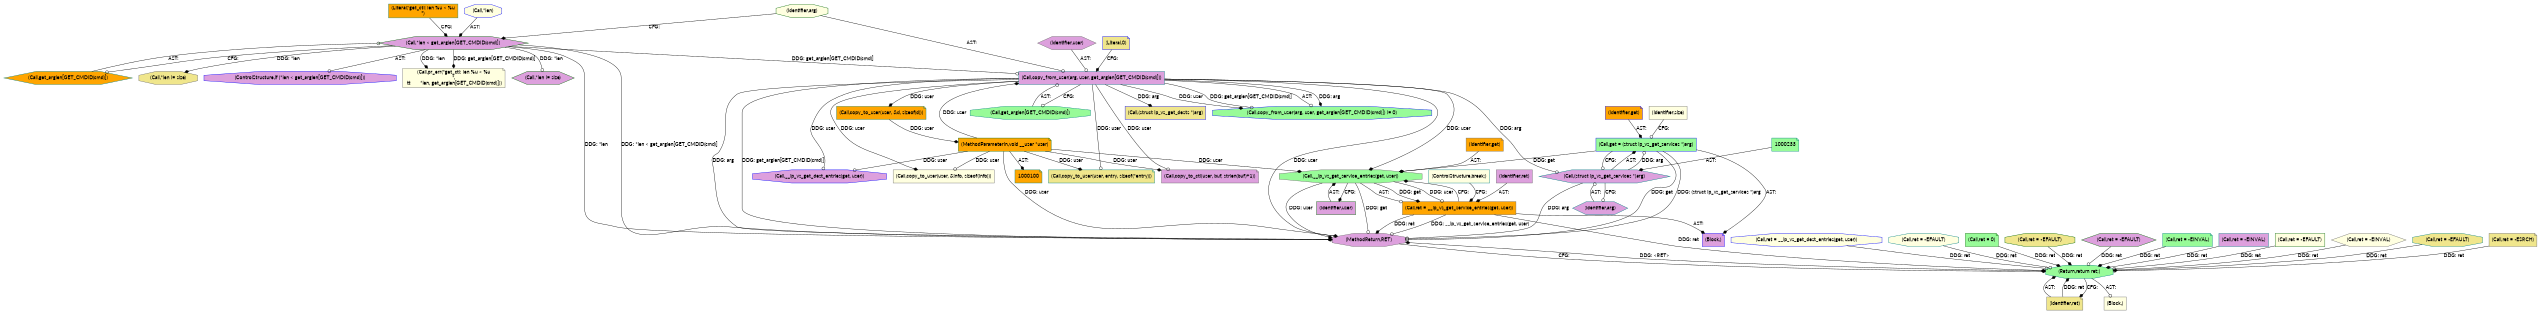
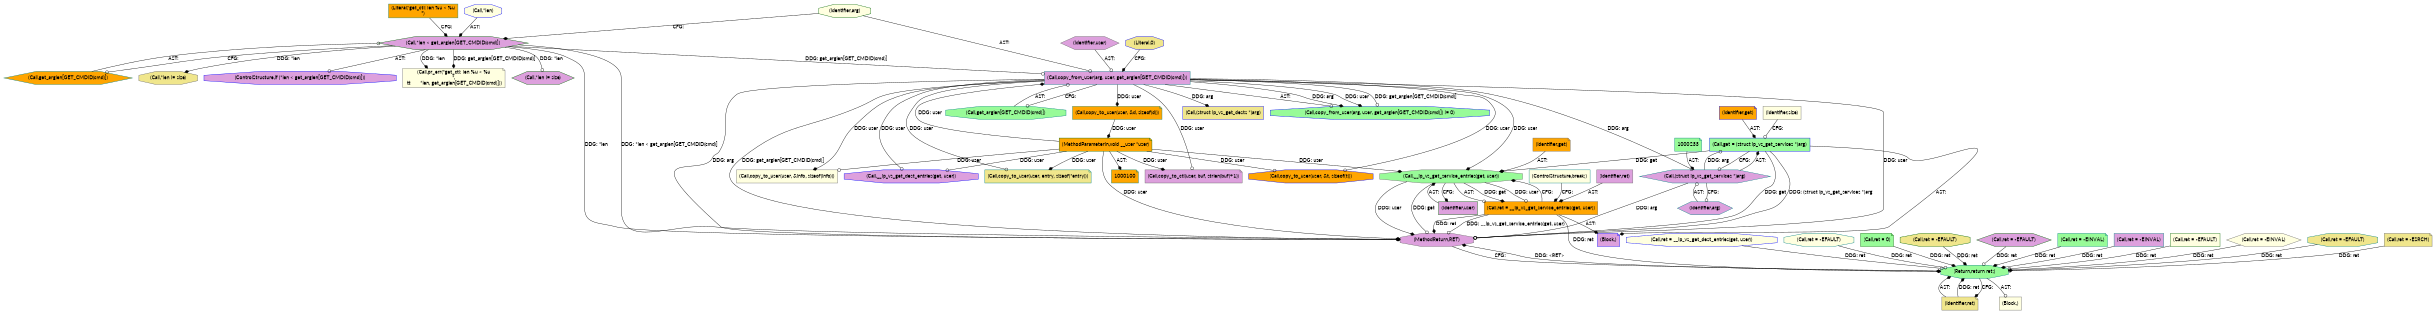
(1116, 43) -> (1145, 43)
none -> (1311, 176)
